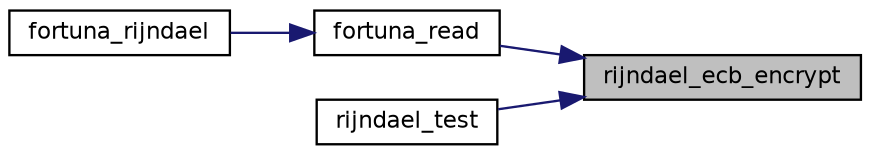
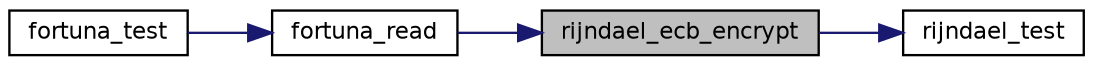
(120, 33) -> (99, 33)
(529, 105) -> (849, 33)
